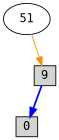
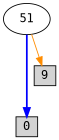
(37, 97) -> (27, 71)
